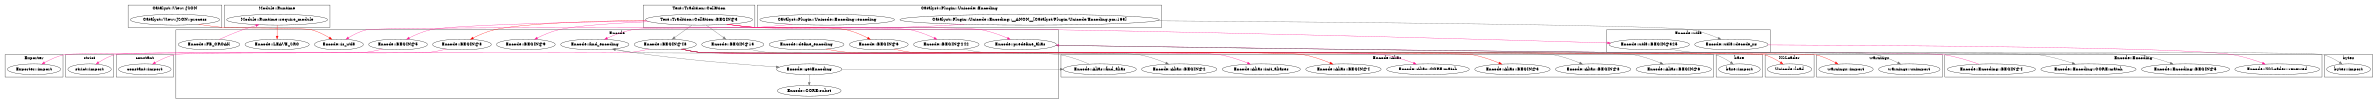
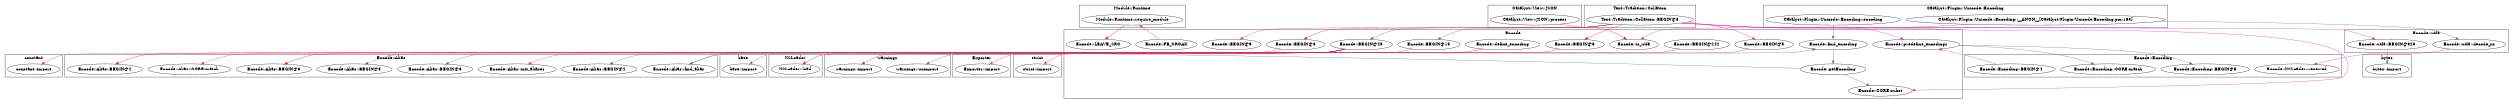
(699, 28) -> (1833, 32)
(831, 28) -> (2240, 35)
(1020, 44) -> (1916, 44)
(1790, 69) -> (796, 69)
